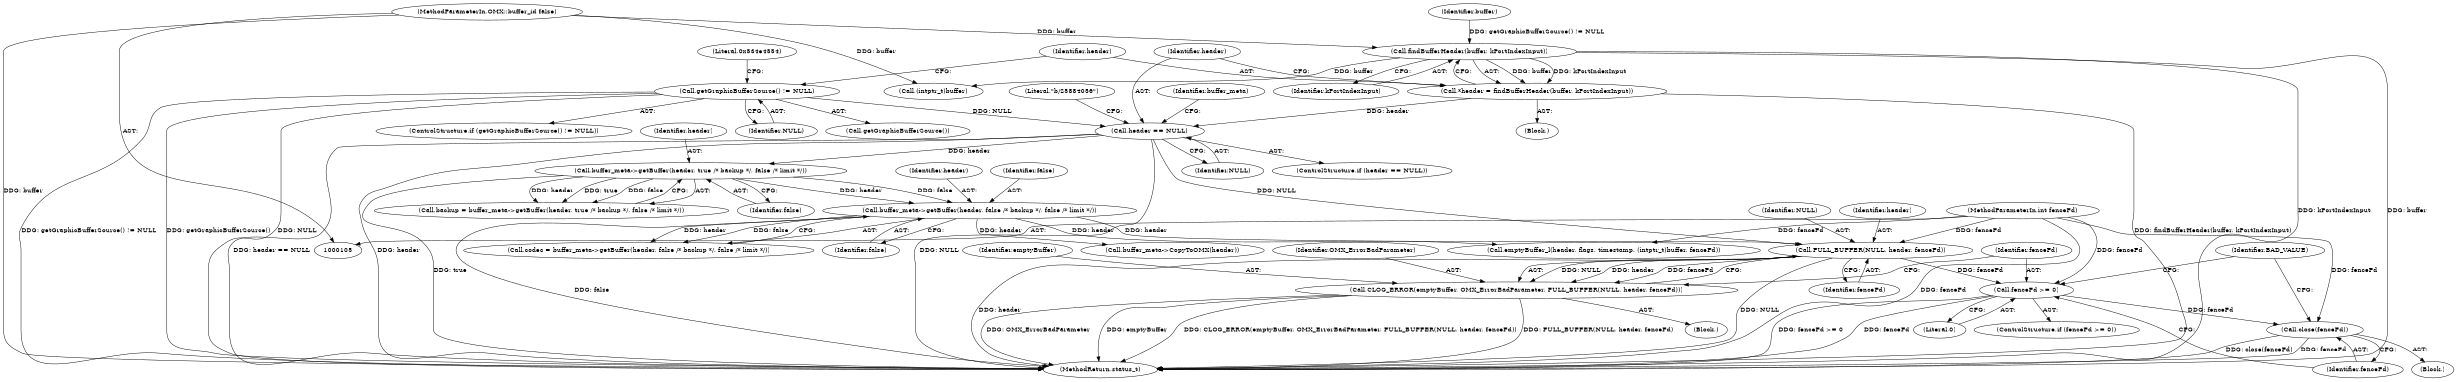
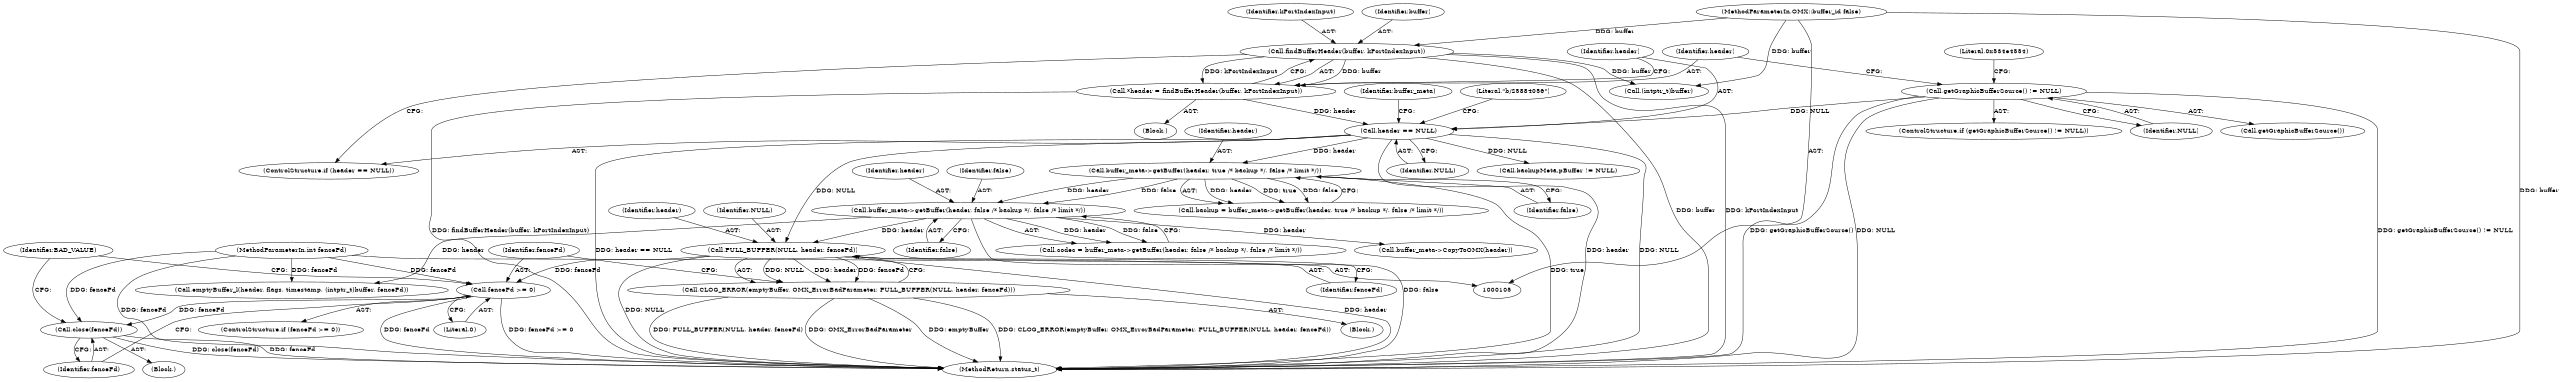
(1537, 32) -> (1387, 32)
(1393, 69) -> (783, 72)
none -> (1558, 171)
(1950, 230) -> none
(1018, 250) -> none
(1356, 250) -> none
